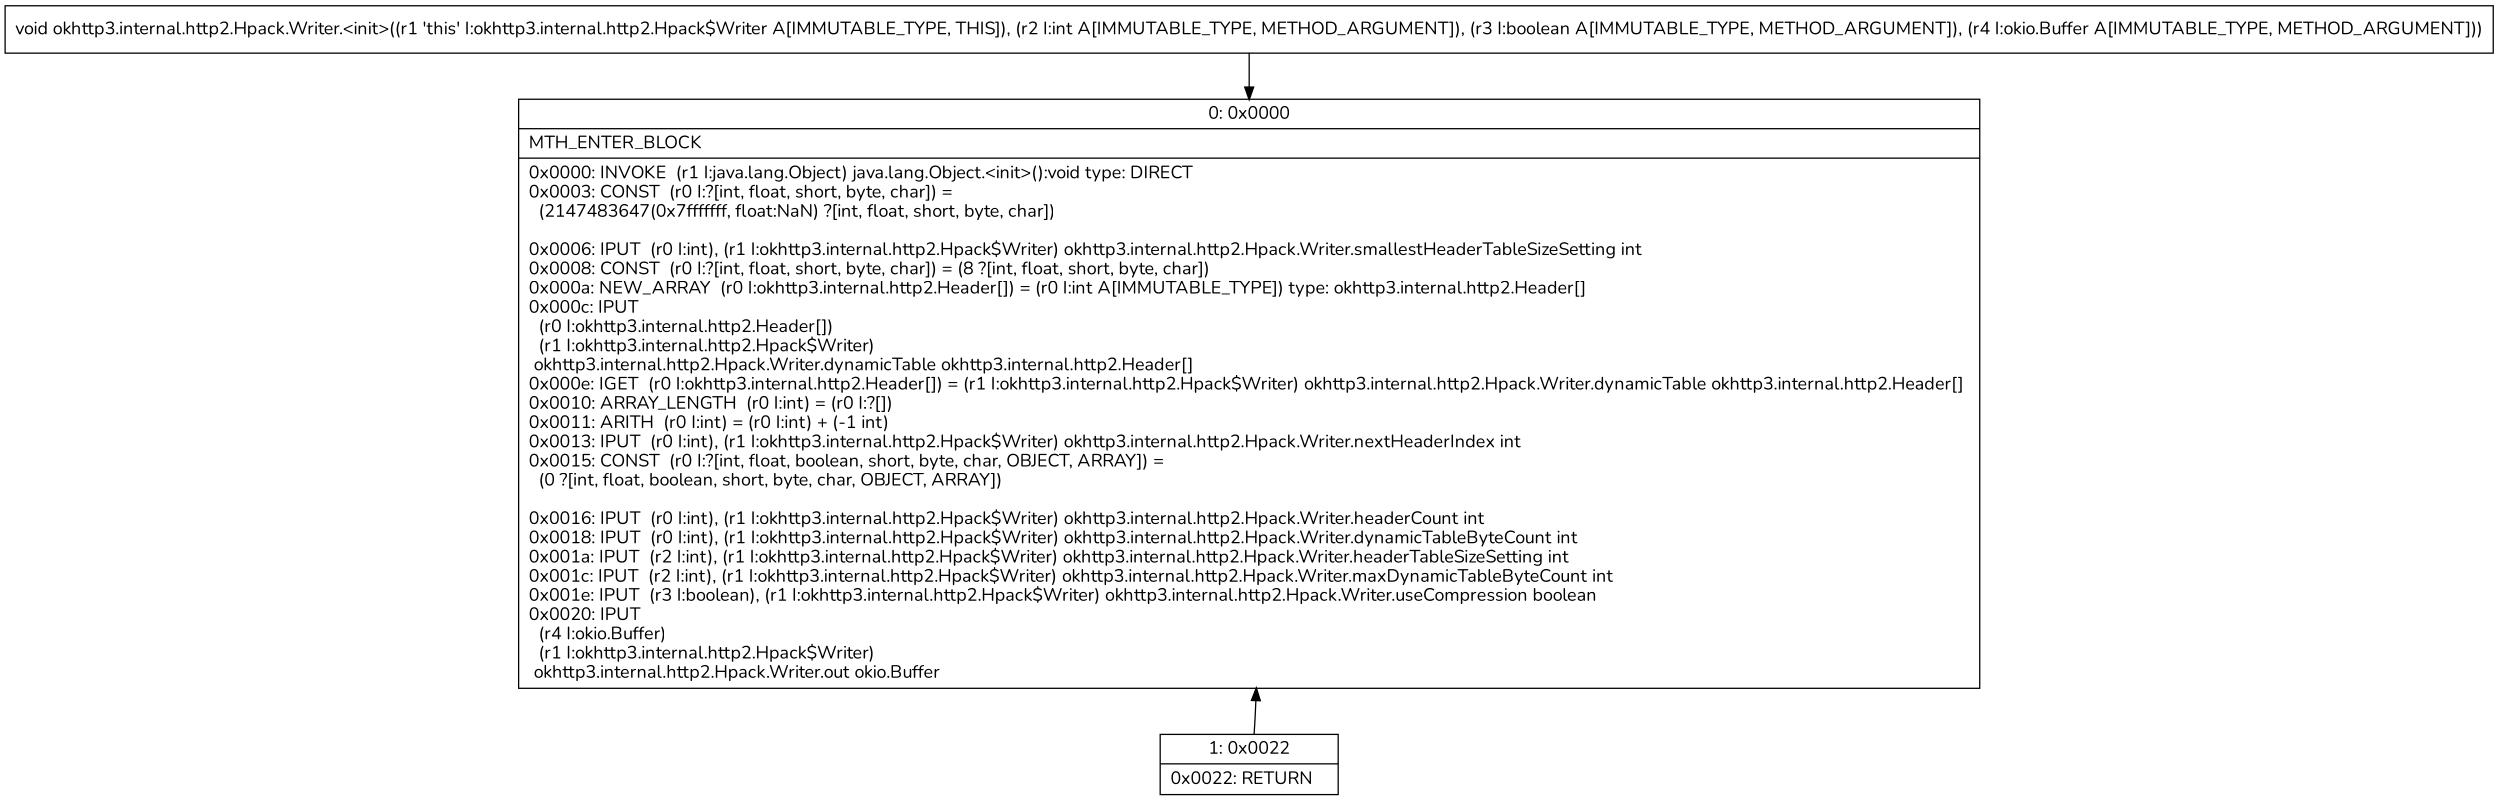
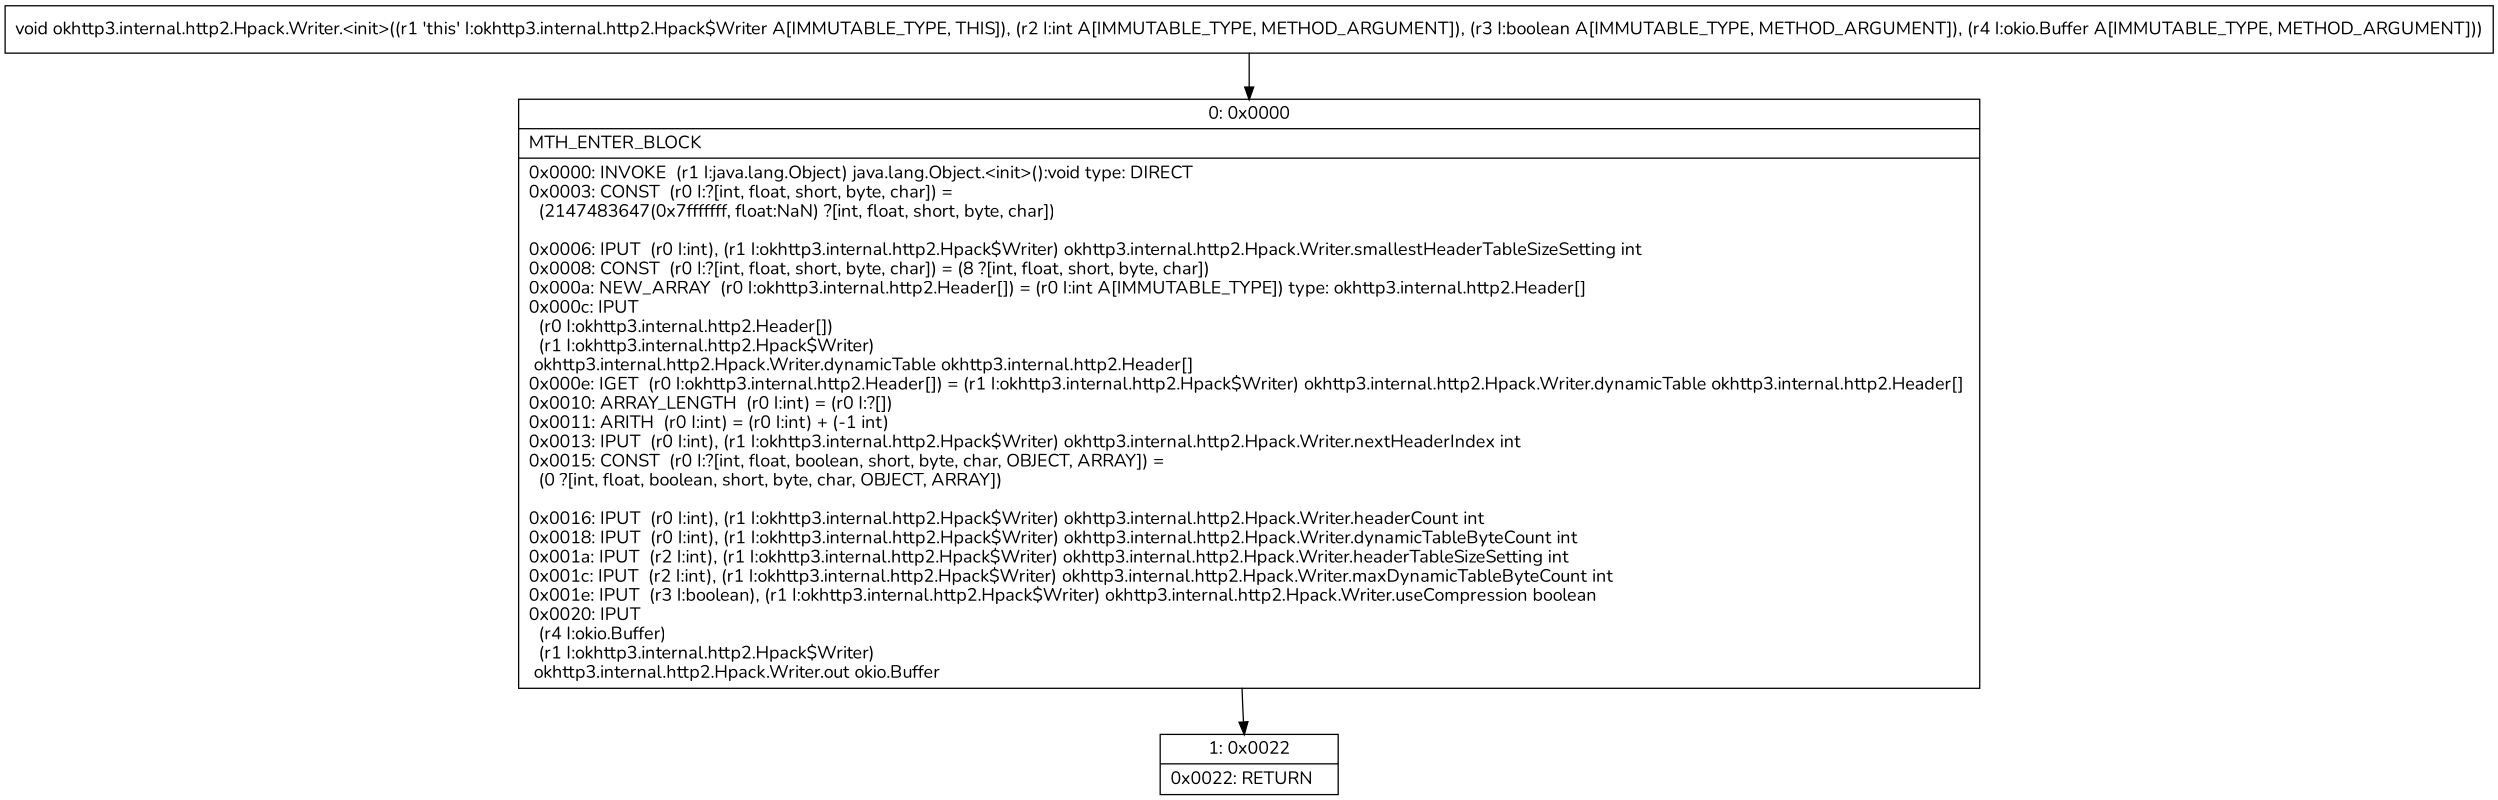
(1255, 718) -> (1243, 705)
